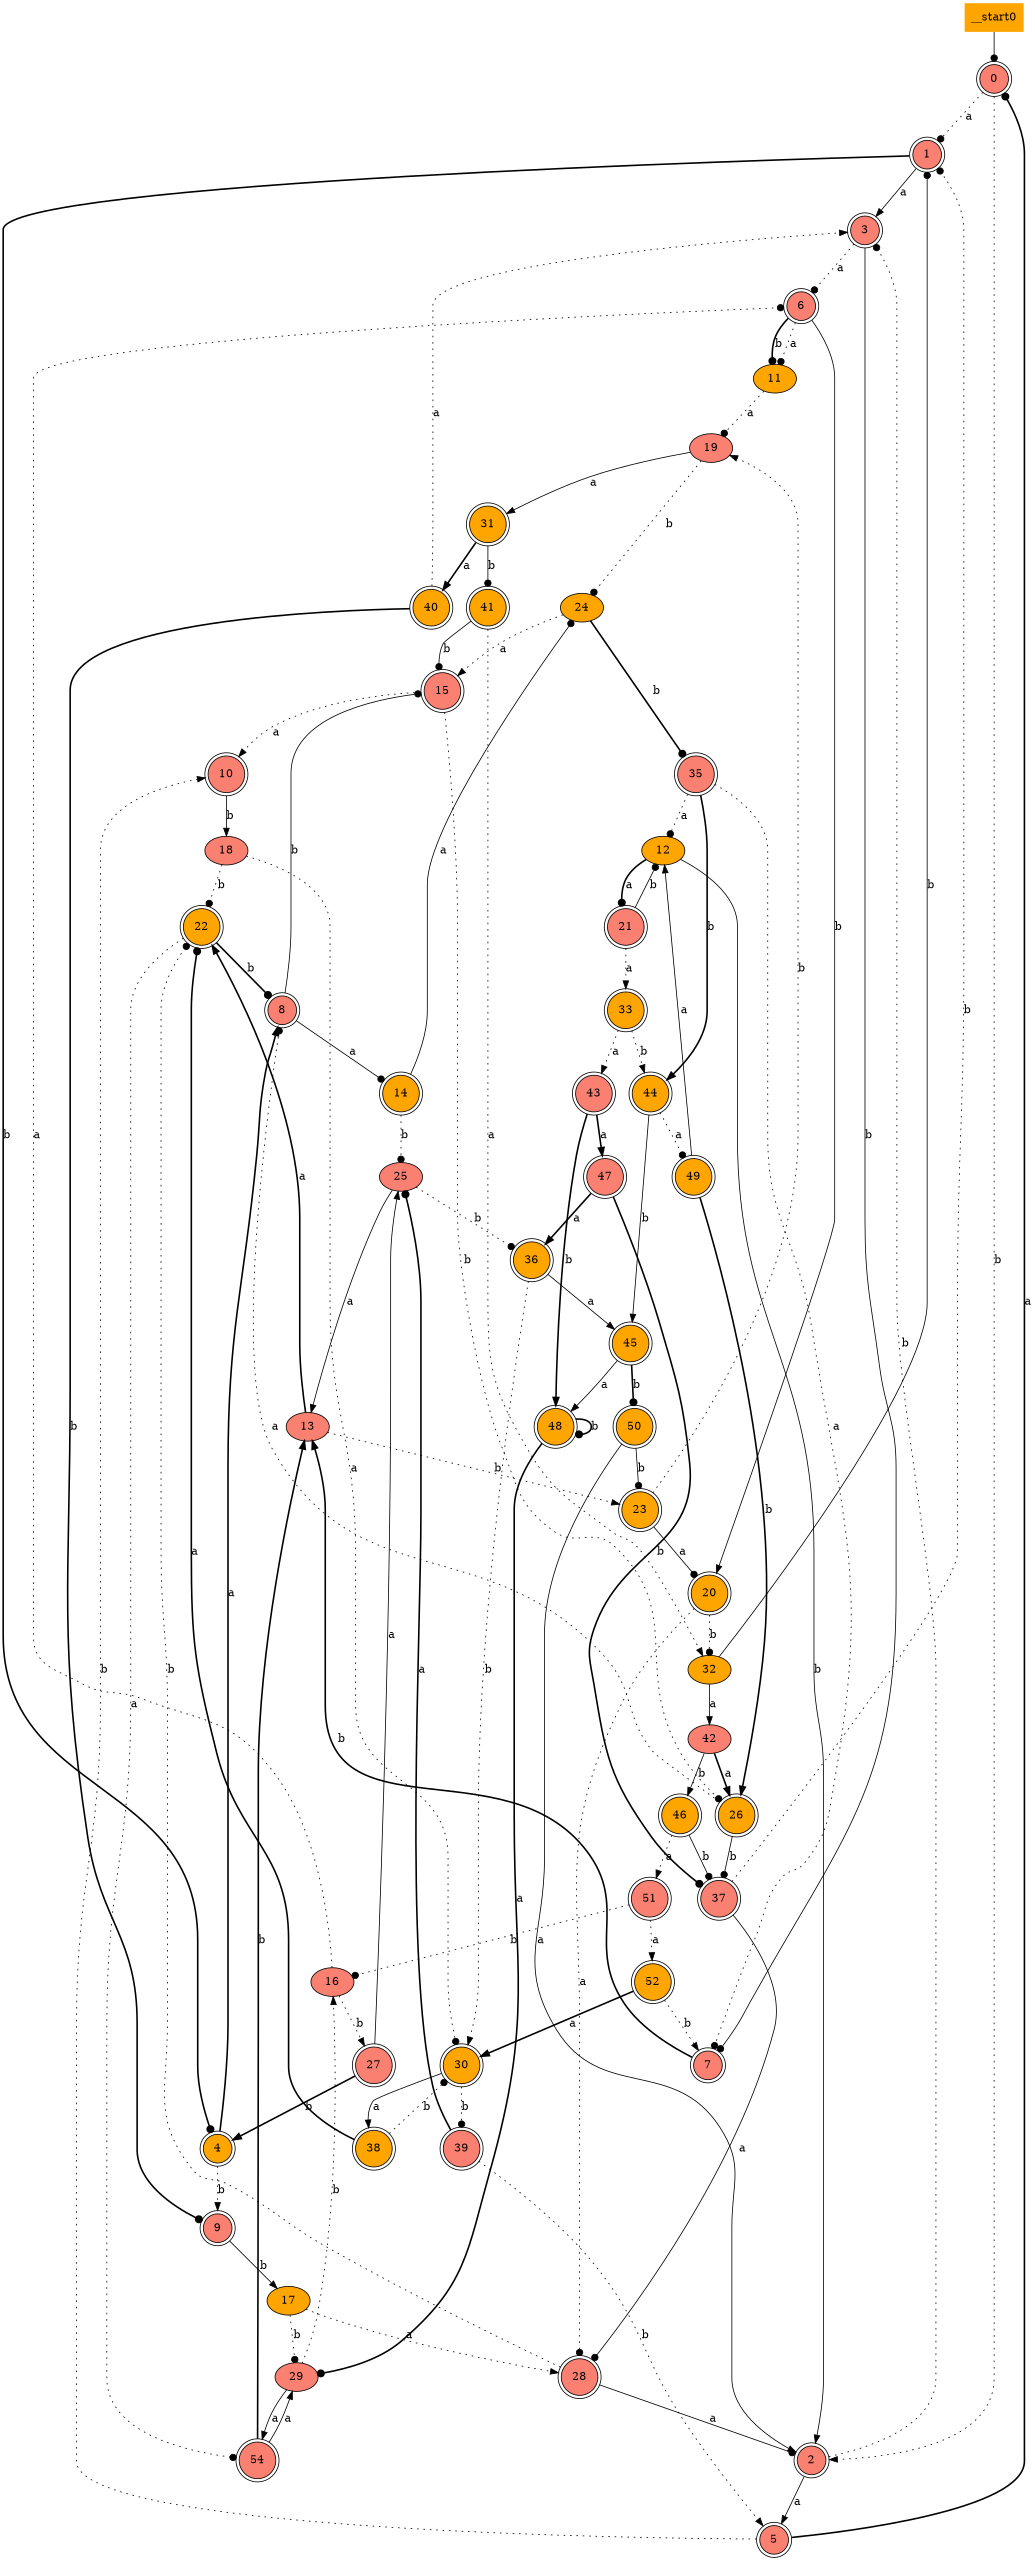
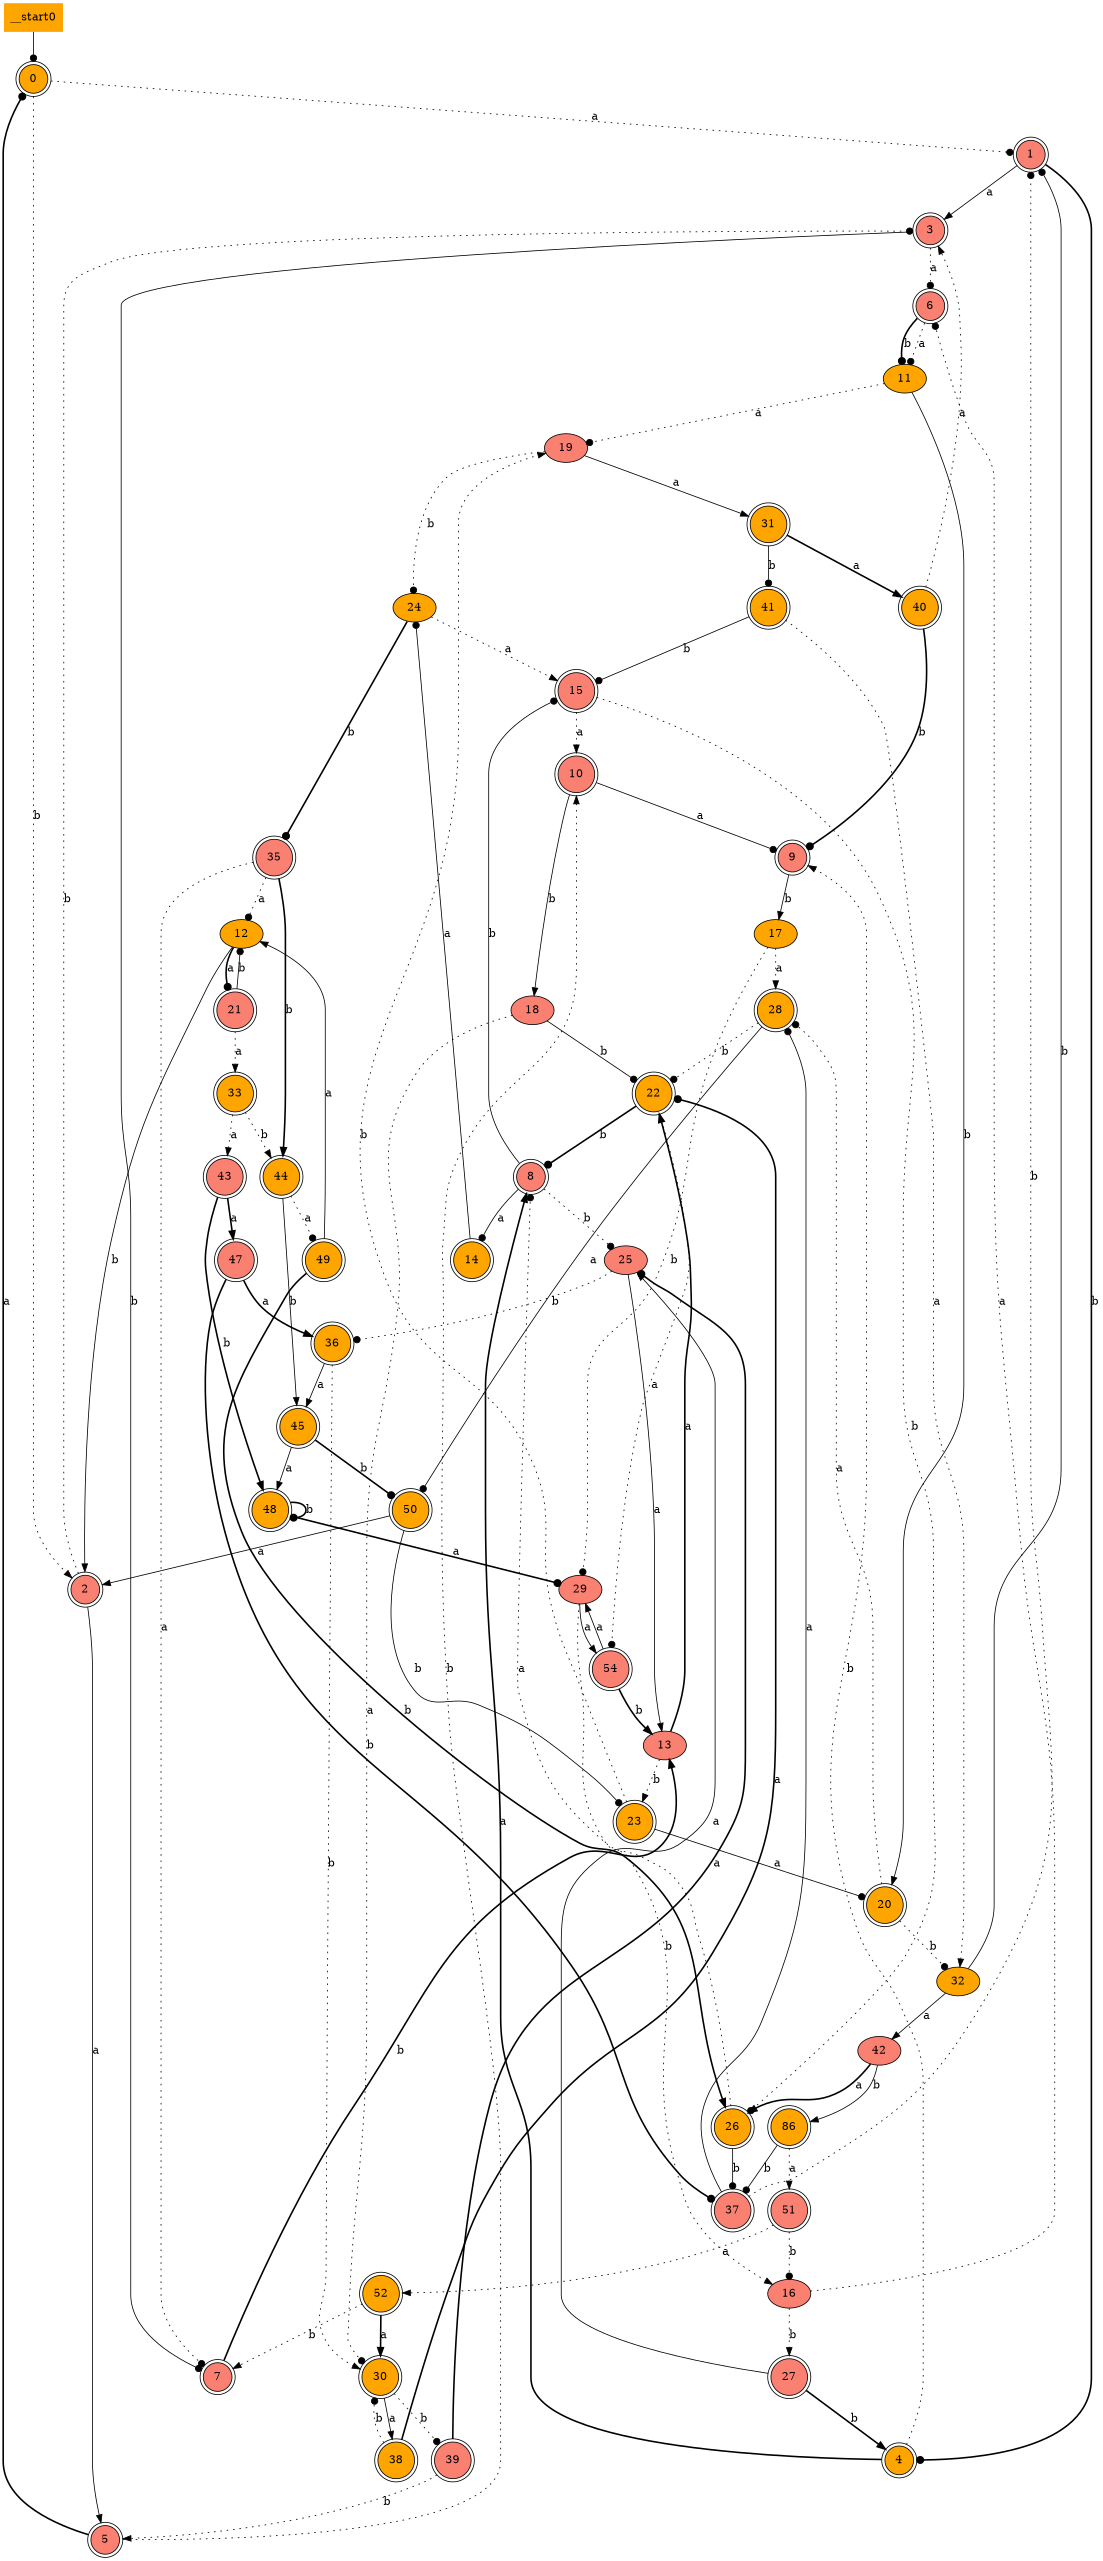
(994, 79) -> (33, 79)
none -> (683, 815)
(216, 883) -> (589, 1049)
(835, 950) -> (964, 1138)
(401, 1135) -> (576, 1217)
(680, 1815) -> (789, 2127)
(580, 2377) -> (776, 1010)
(694, 2418) -> (583, 1249)
